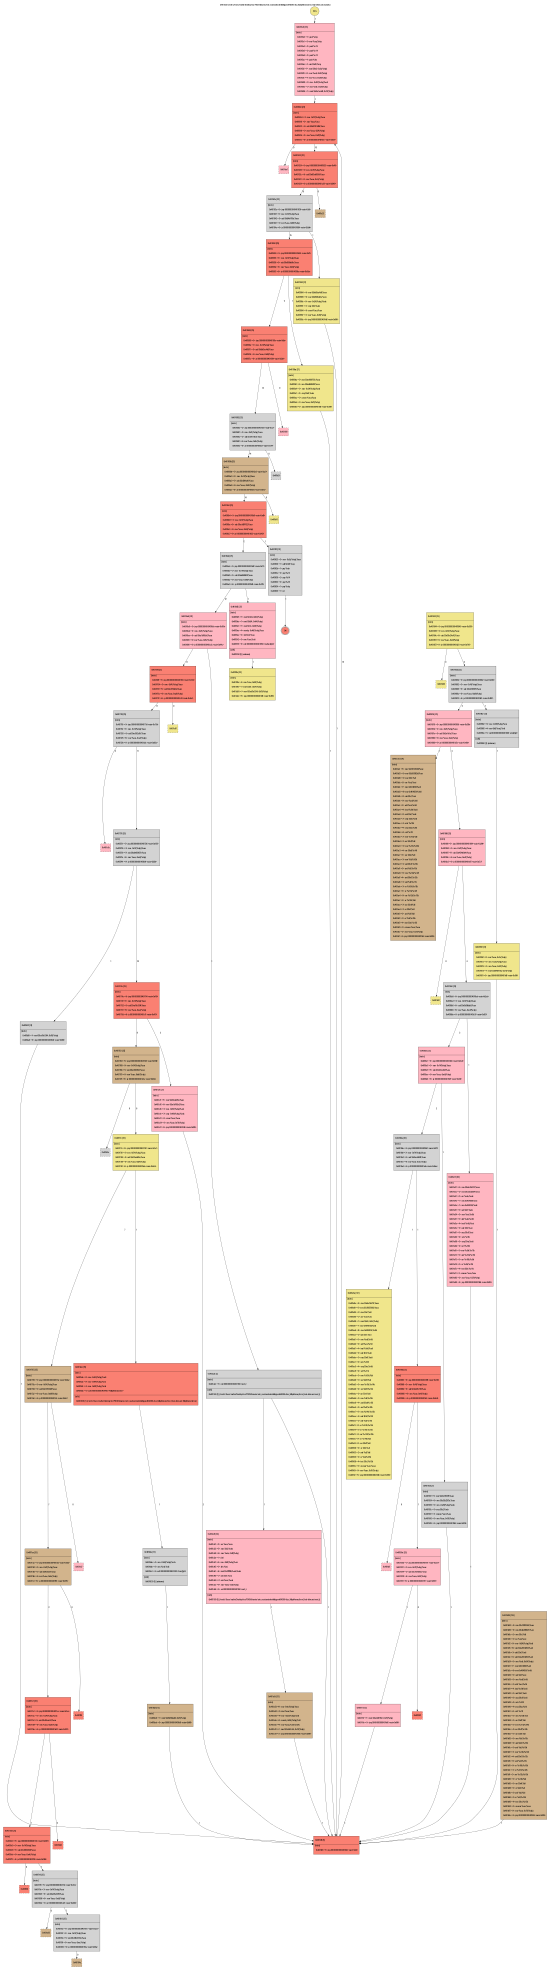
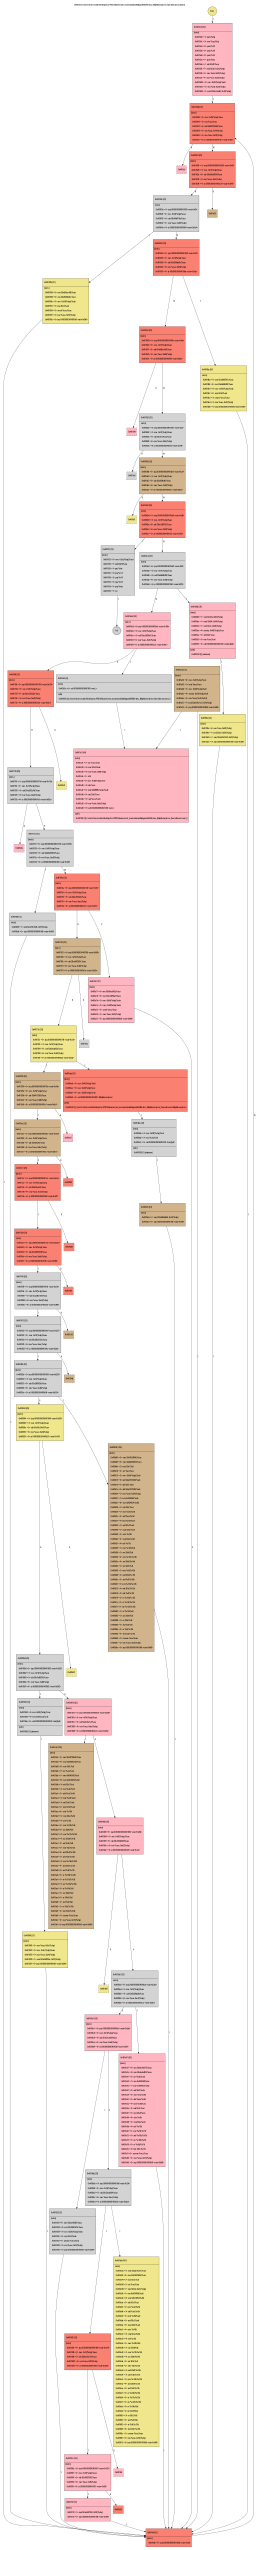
(285, 631) -> (117, 631)
none -> (38, 1379)
(327, 1612) -> (212, 1643)
(278, 1648) -> (169, 730)
